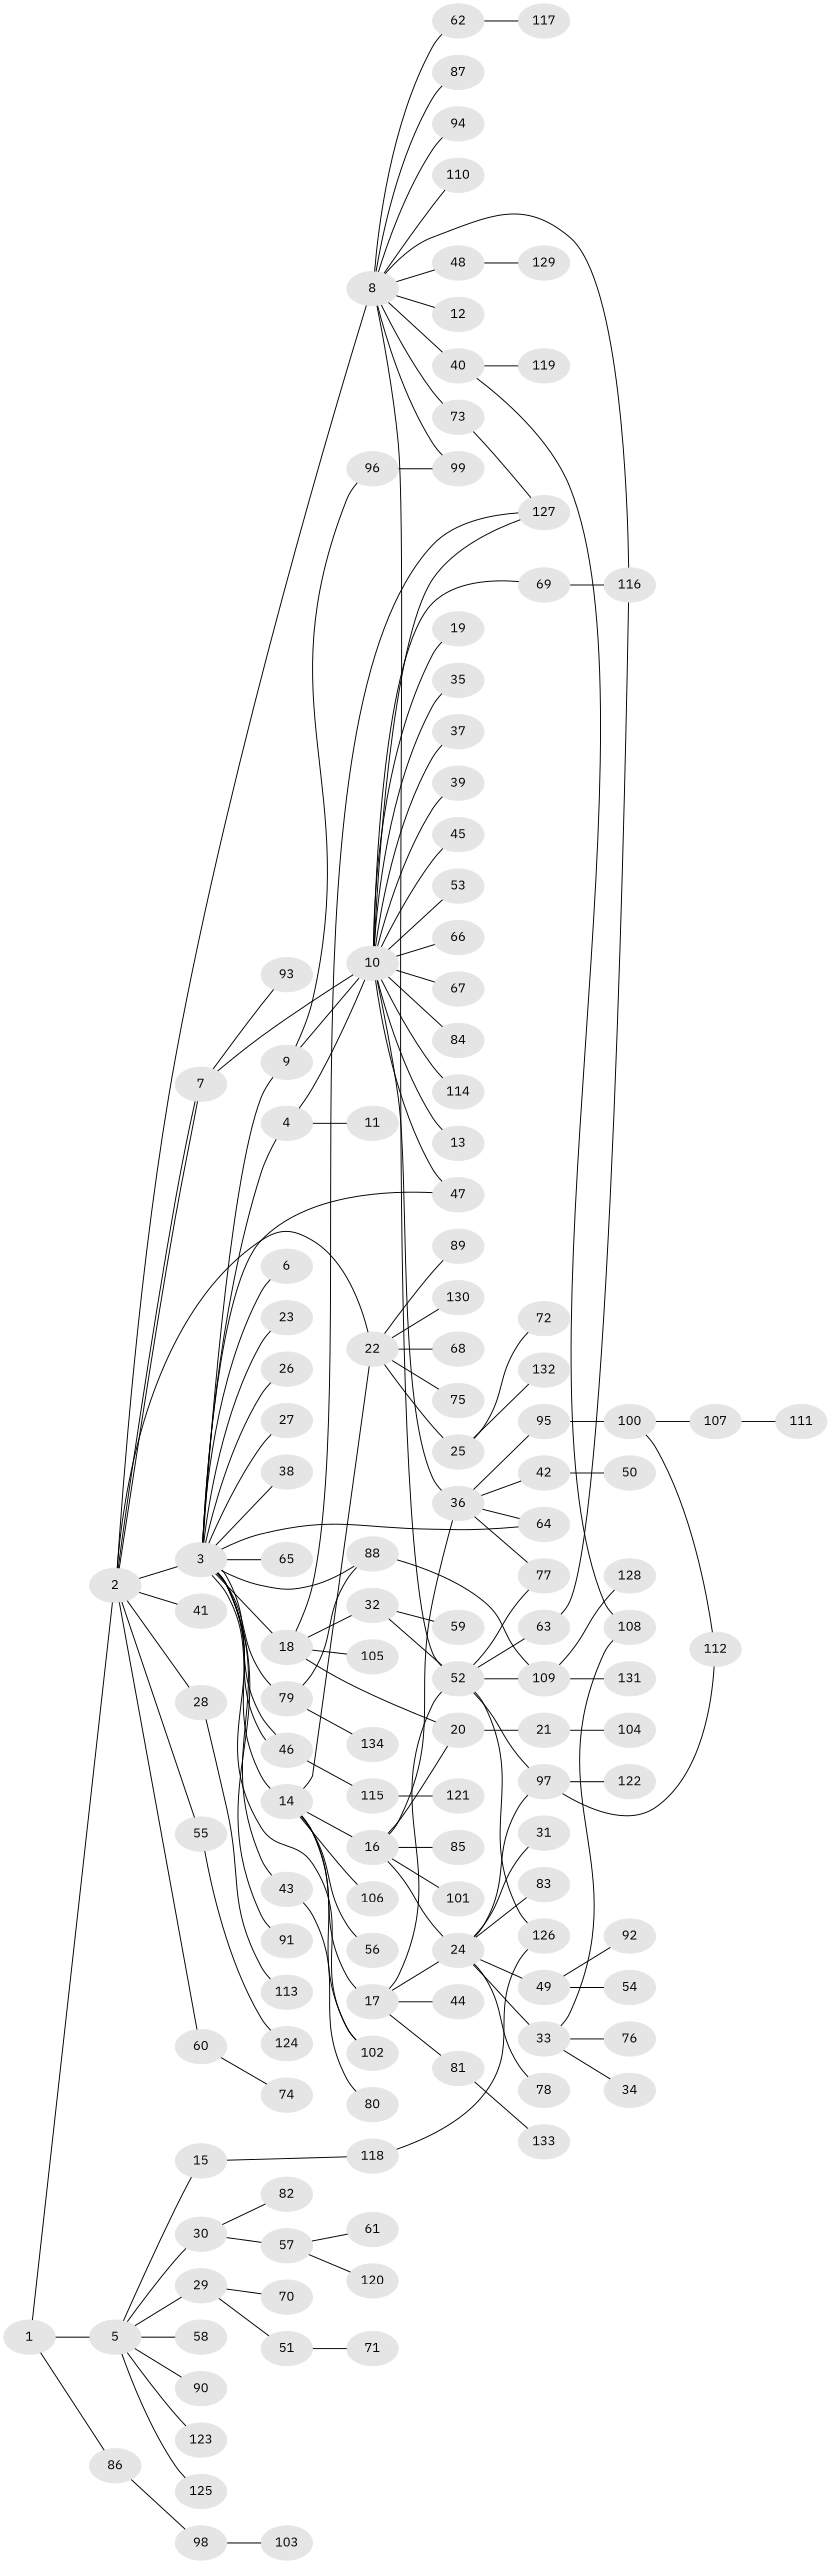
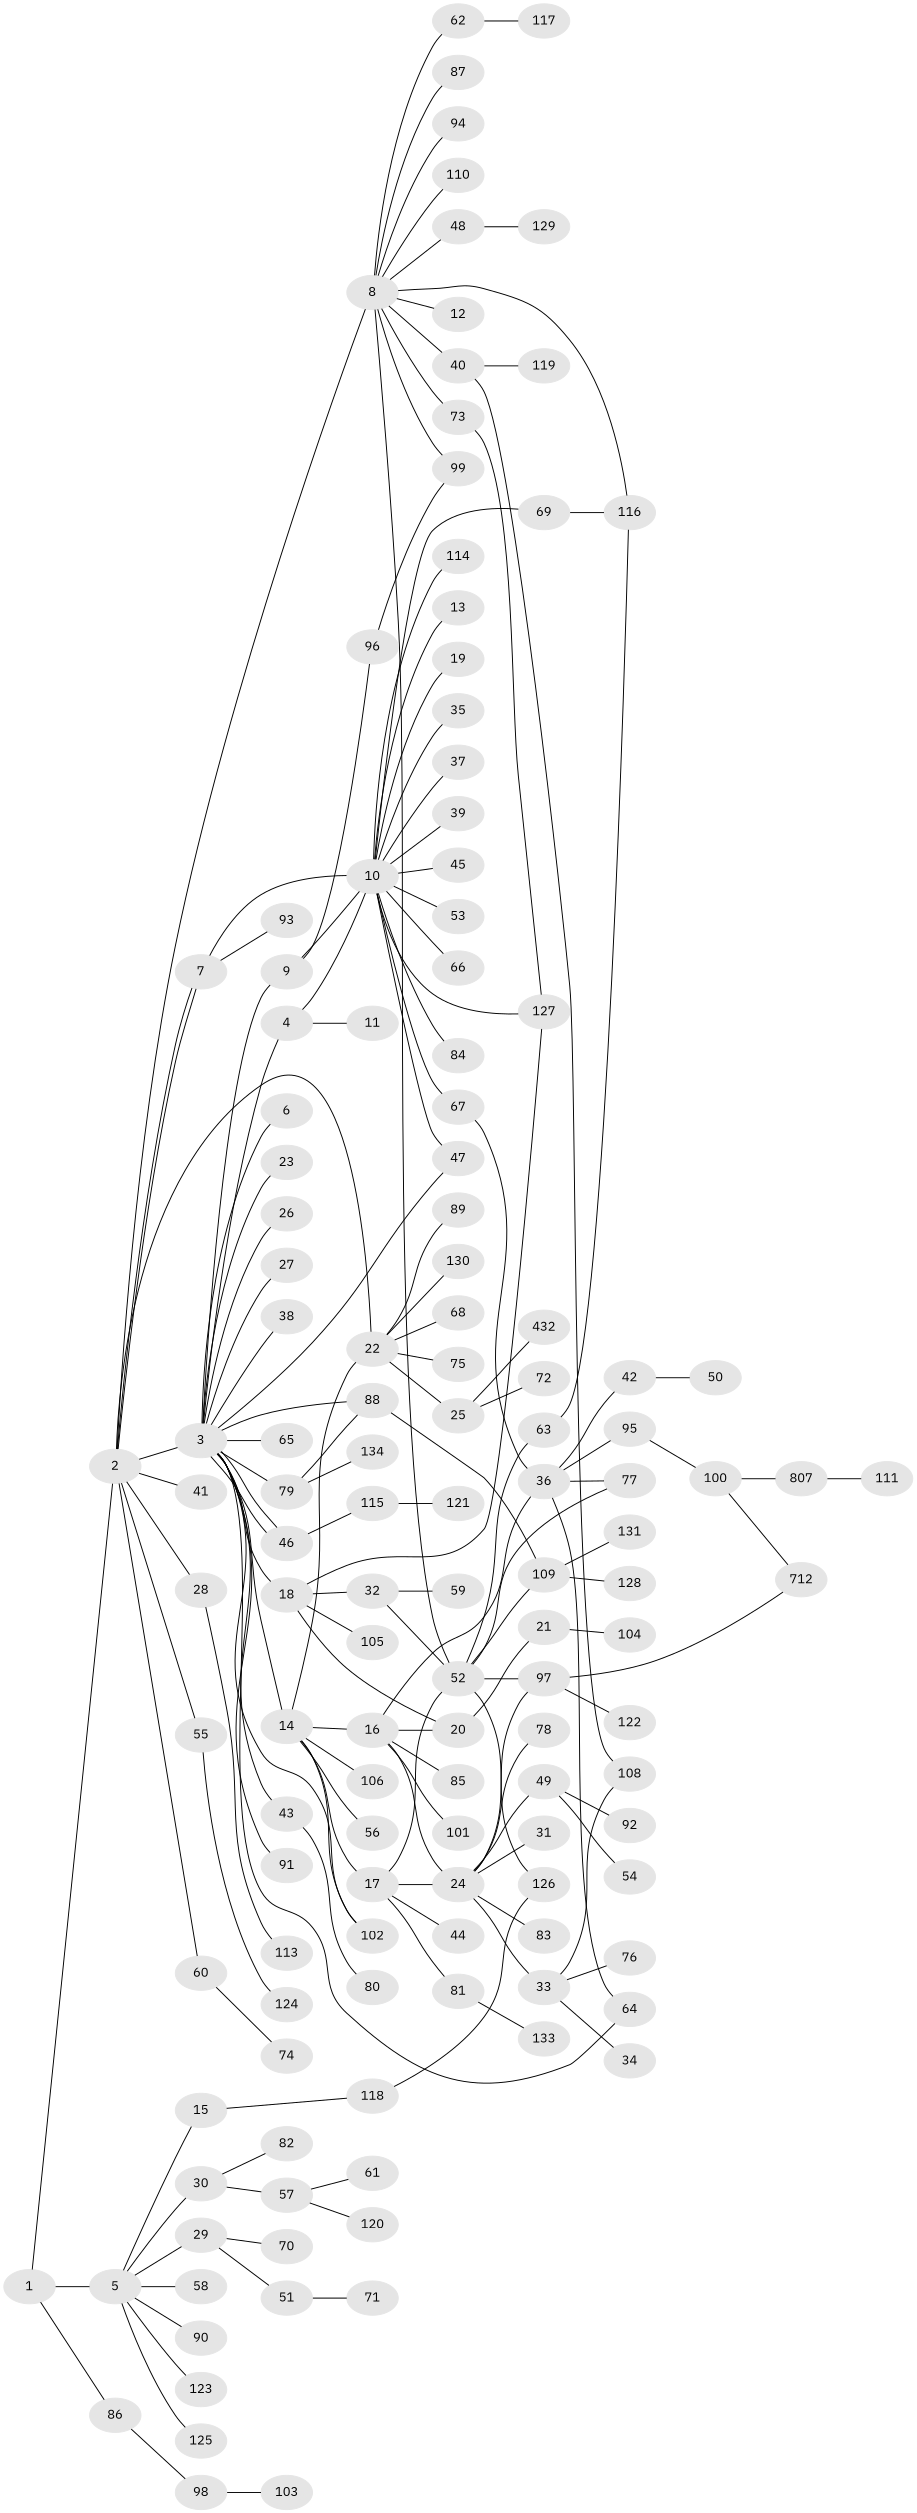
(405, 1237) -> (501, 1294)
(544, 1370) -> (544, 1327)
(716, 1422) -> (801, 1479)
(716, 1649) -> (801, 1580)
